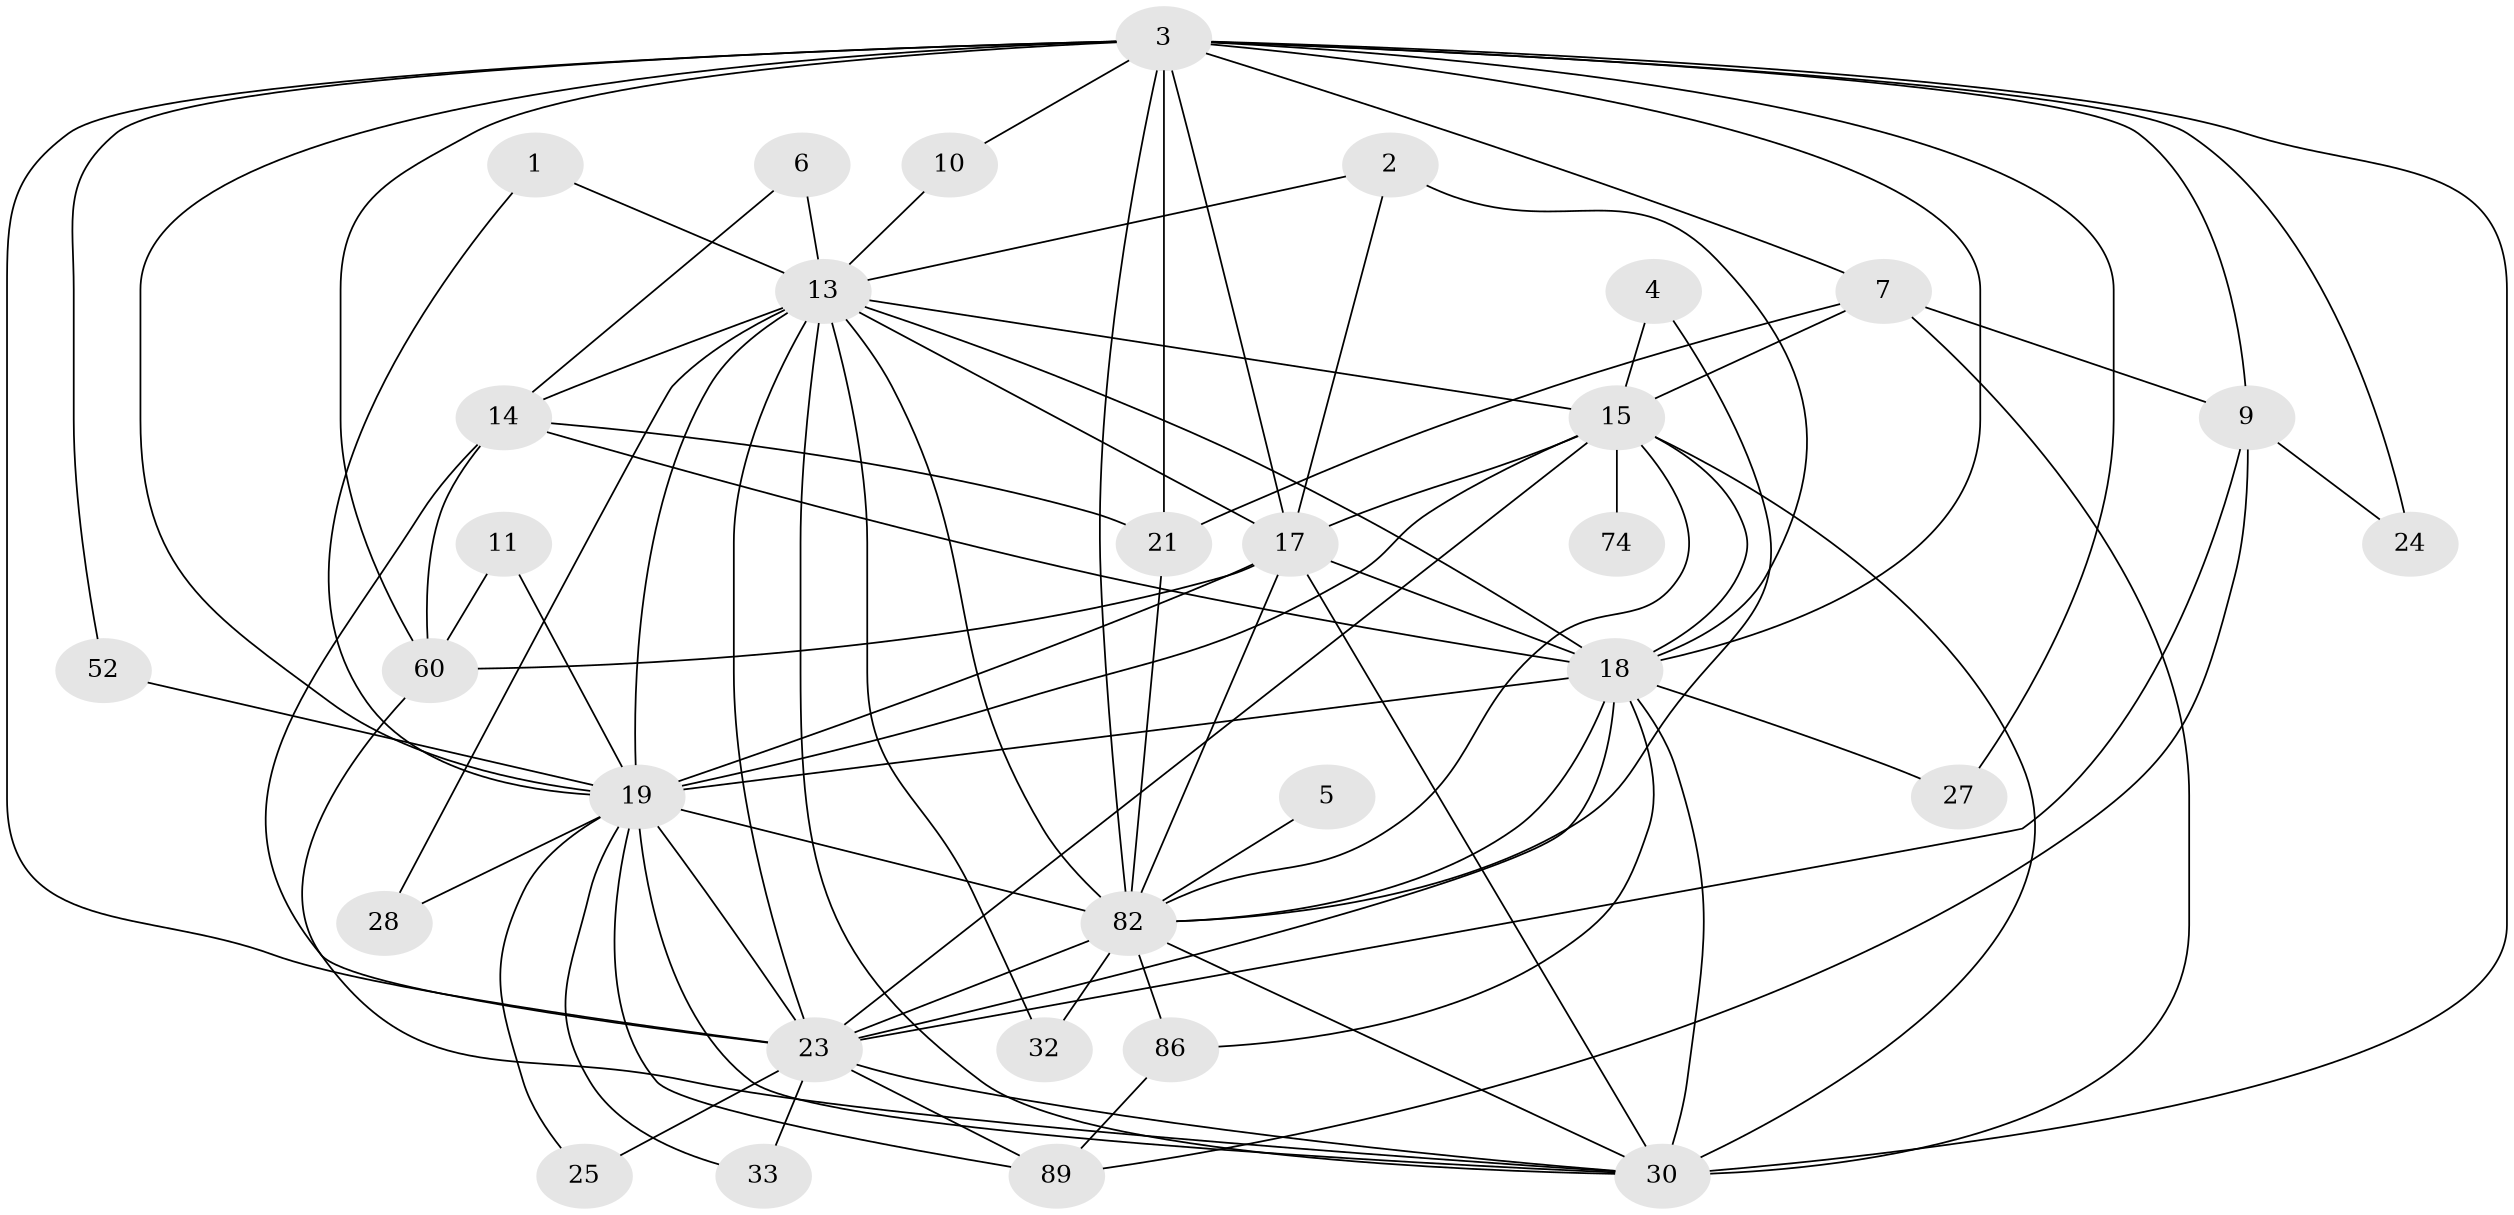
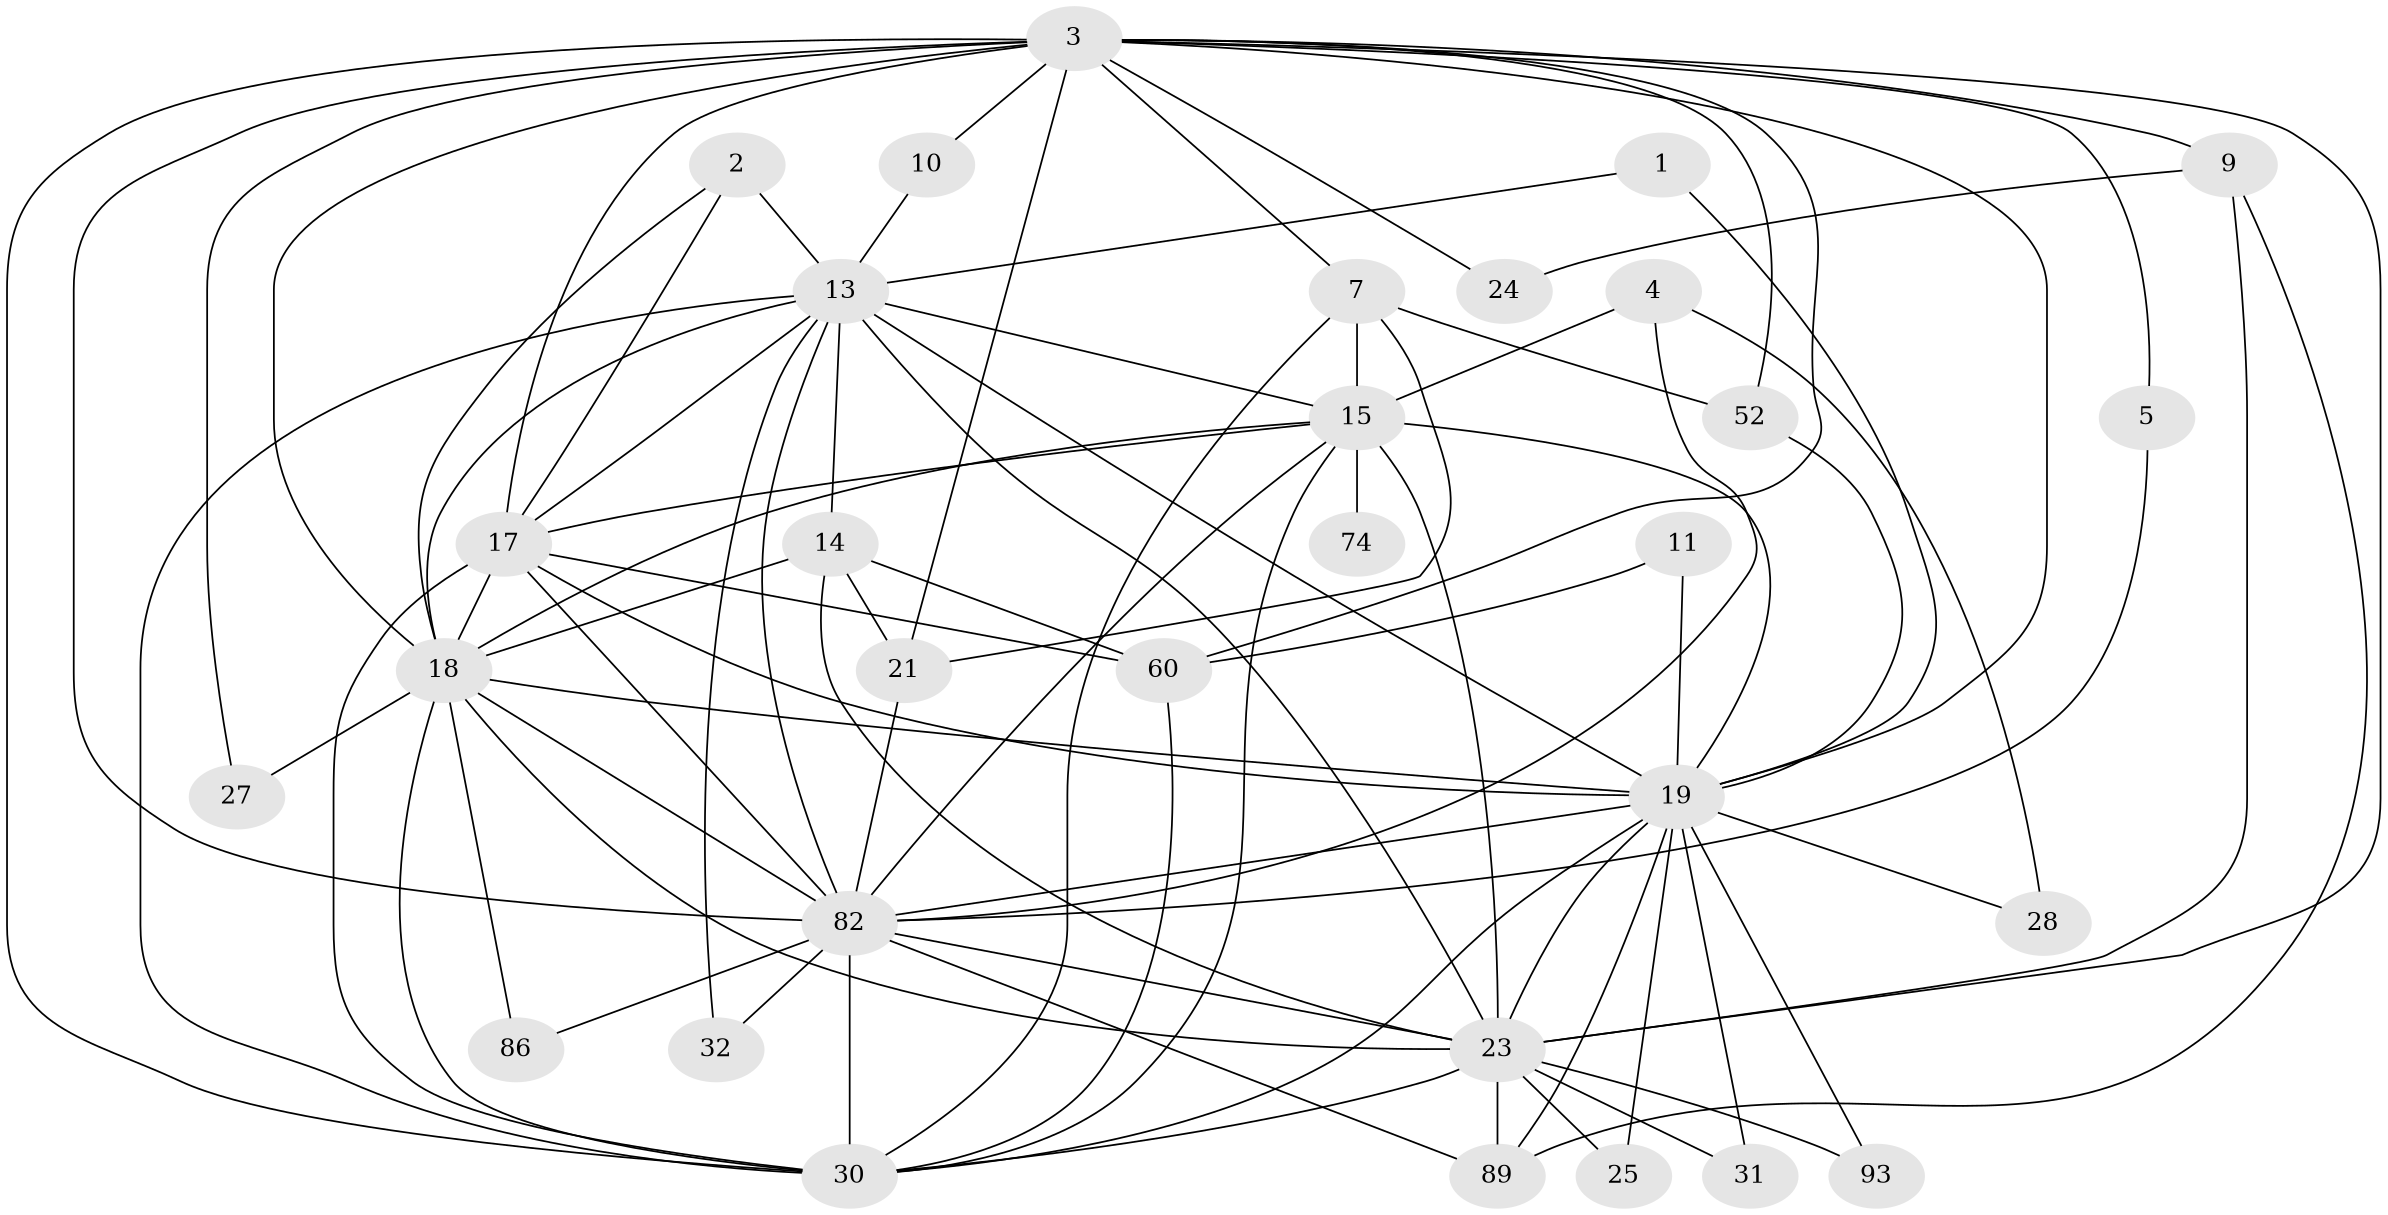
none -> (1736, 74)
(802, 165) -> none
(2066, 355) -> (1552, 358)
(567, 579) -> (1936, 555)
(1122, 1104) -> (1187, 1055)
(764, 1176) -> (1877, 1176)
none -> (1750, 1176)
